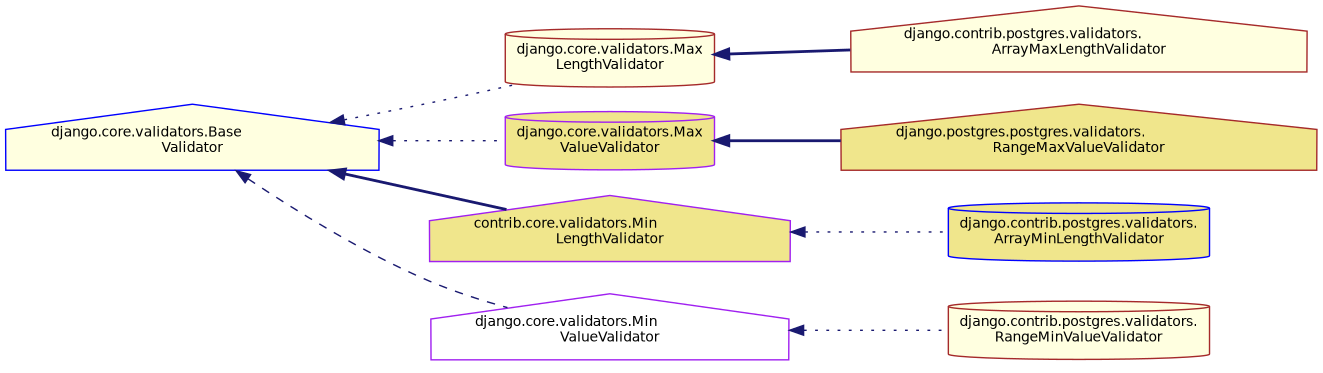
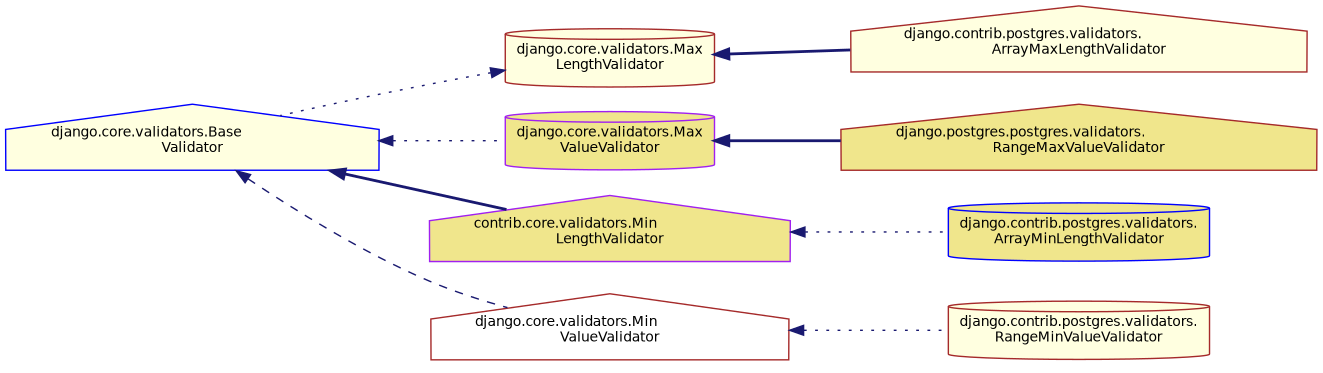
(429, 103) -> (385, 93)
(610, 330) -> (610, 330)
